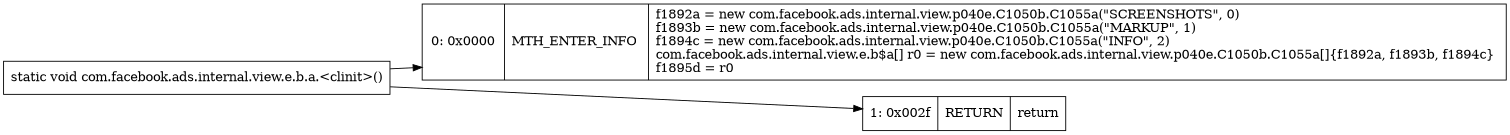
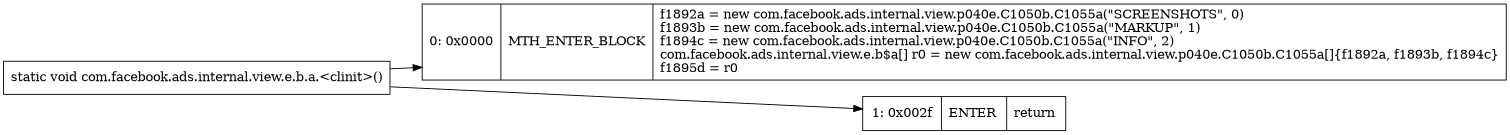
(574, 42) -> (577, 42)
(974, 113) -> (972, 113)
